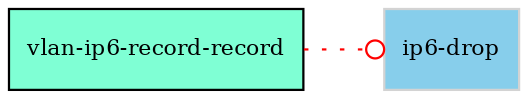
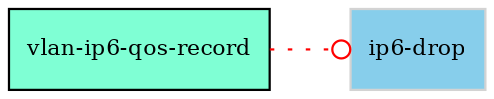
(156, 49) -> (139, 49)
